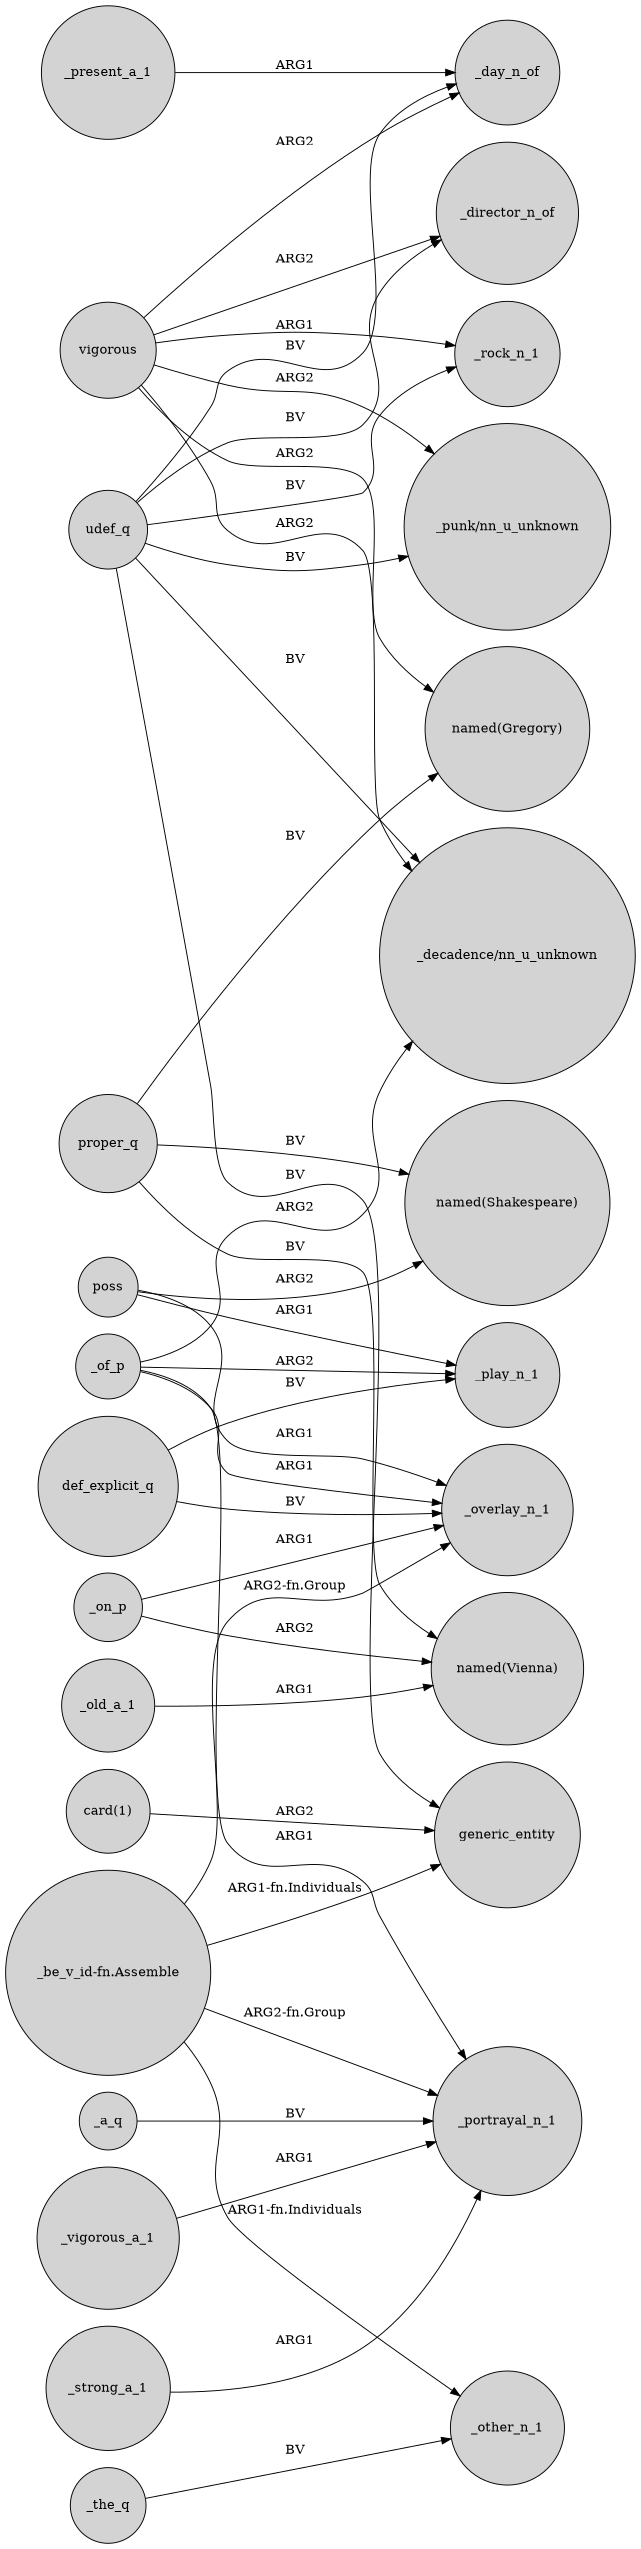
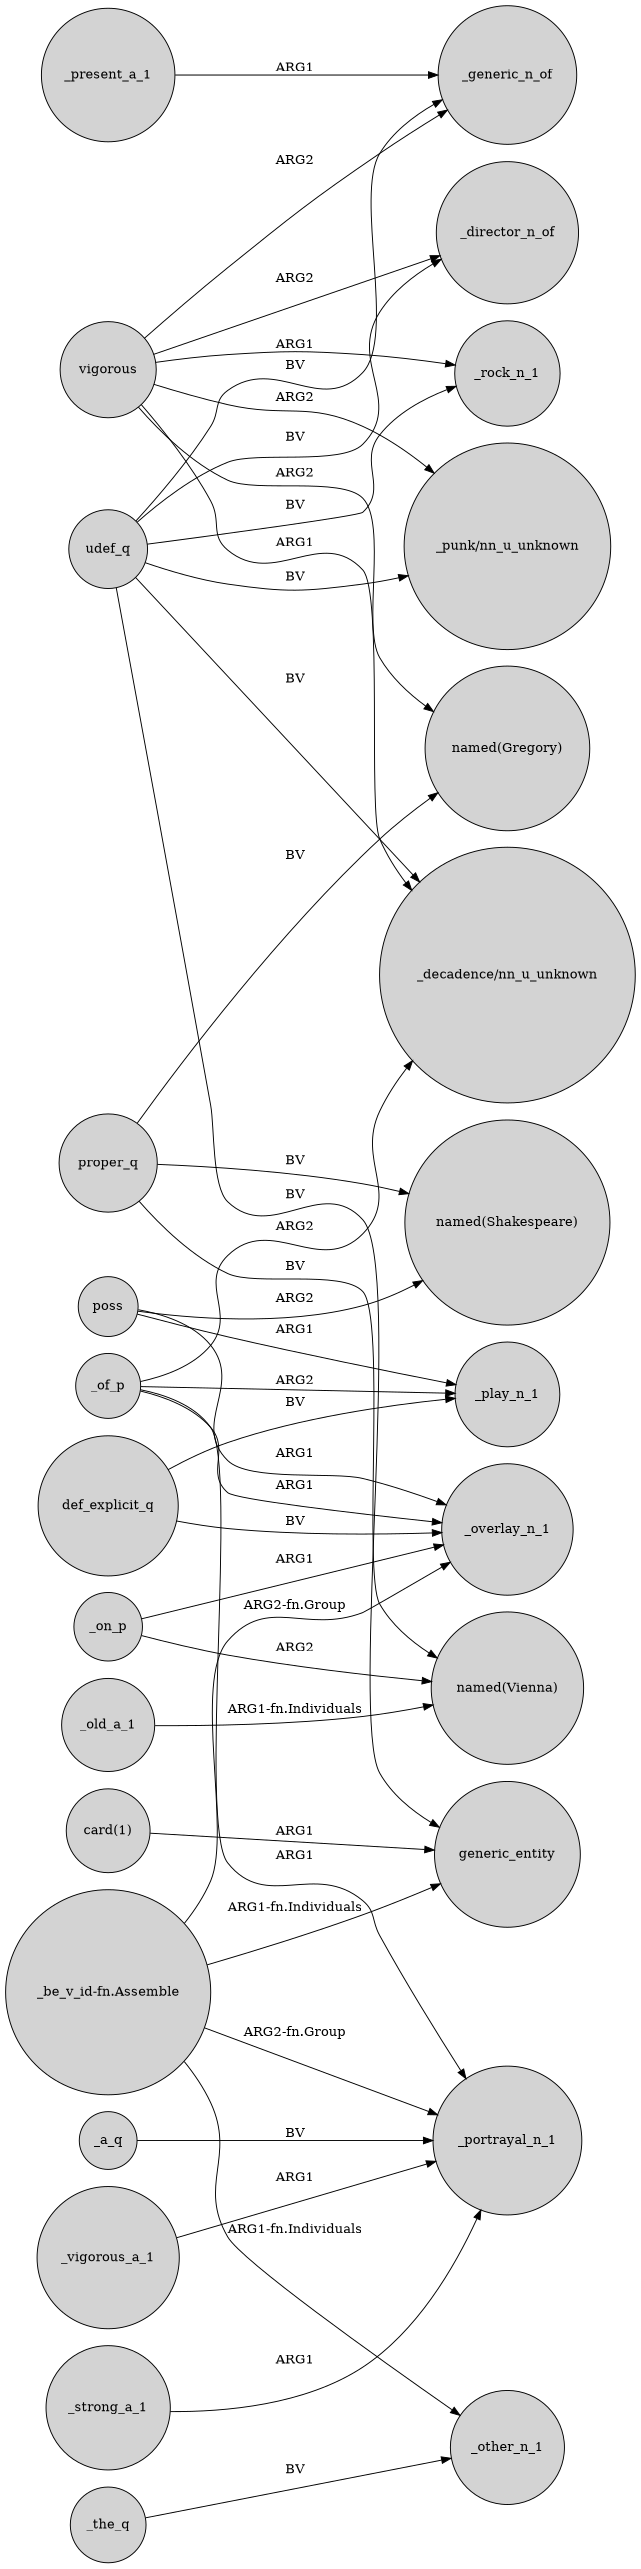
(507, 73) -> (507, 75)
(295, 524) -> (295, 543)
(295, 1690) -> (295, 1709)
(295, 1812) -> (295, 1831)
